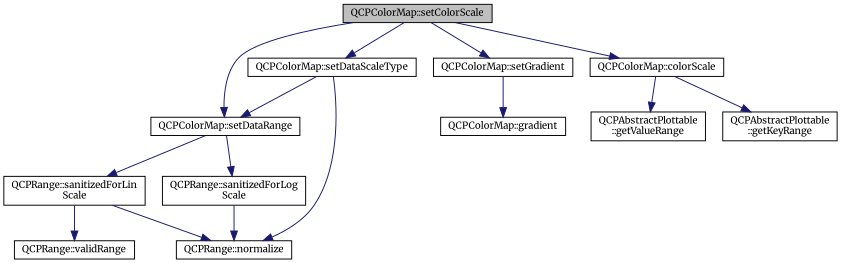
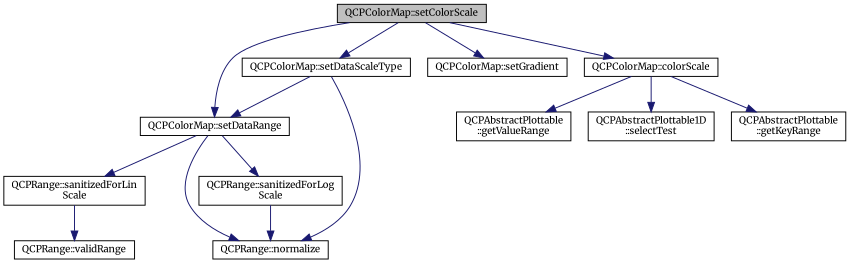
(503, 126) -> none
none -> (651, 126)
(157, 221) -> (186, 194)
